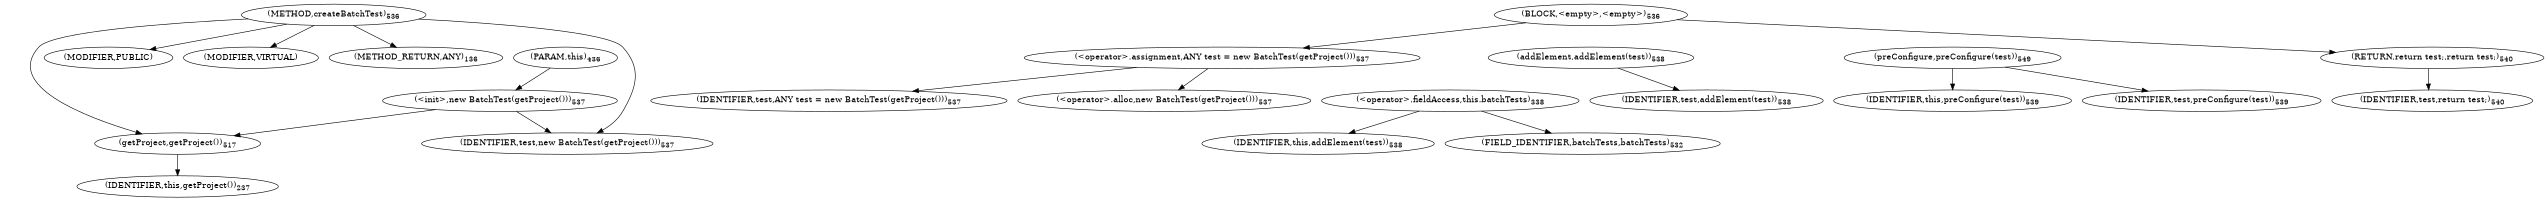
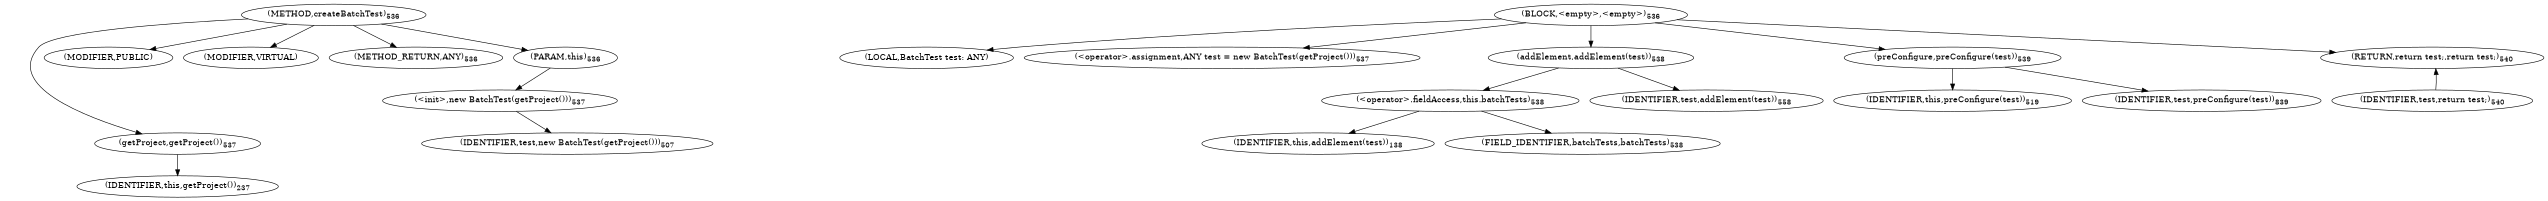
(571, 32) -> (452, 37)
none -> (1591, 33)
none -> (1767, 36)
(471, 57) -> (471, 57)
(594, 57) -> (594, 57)
(2024, 57) -> (2024, 57)
none -> (927, 58)
(2428, 76) -> (2436, 82)
none -> (1524, 78)
(1538, 100) -> (1538, 100)
(1785, 100) -> (1785, 100)
(2032, 100) -> (2032, 100)
(2282, 100) -> (2282, 100)
(829, 101) -> none
(1164, 101) -> none
(338, 122) -> none
(230, 143) -> (230, 143)
(668, 143) -> (668, 143)
(1396, 143) -> (1396, 143)
(1677, 143) -> (1677, 143)
